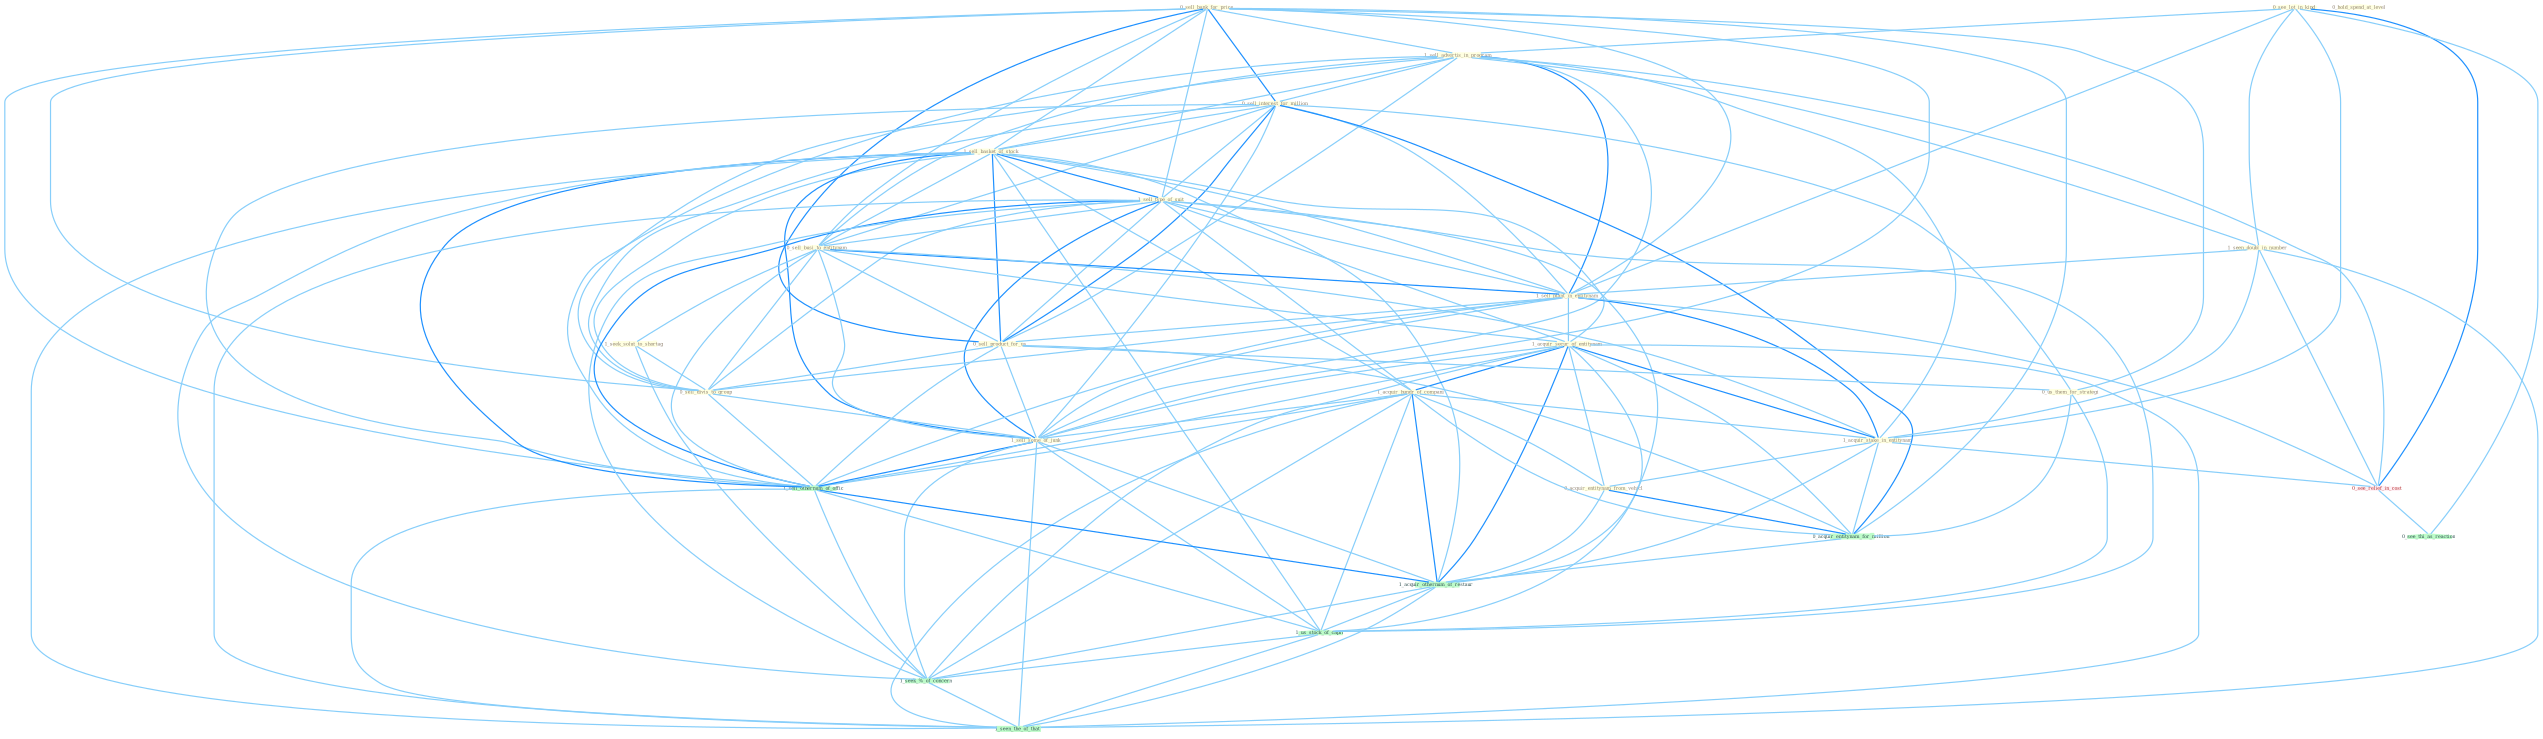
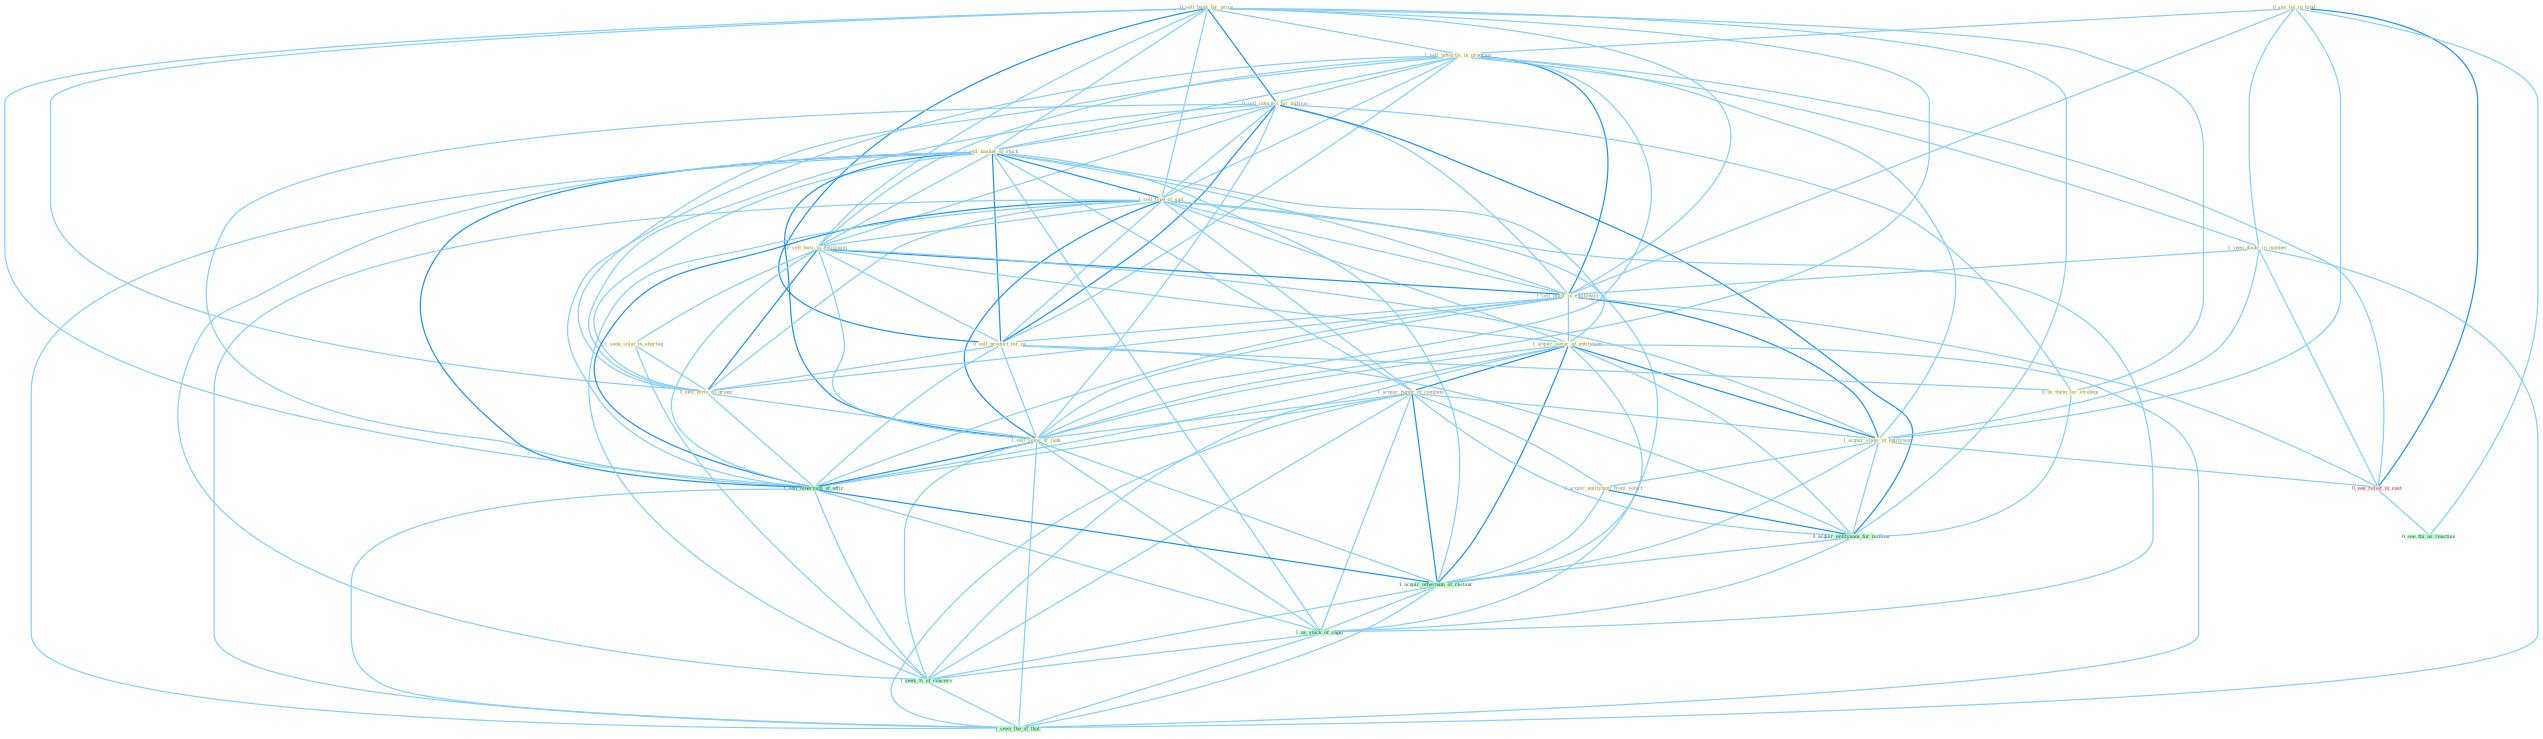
(2360, 7) -> none
none -> (1310, 128)
(763, 320) -> (763, 320)
(1587, 420) -> none
(1967, 591) -> (1597, 610)
